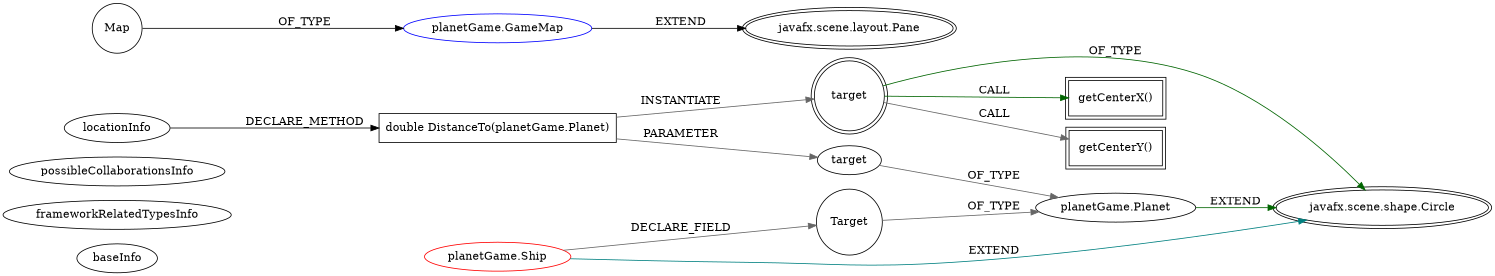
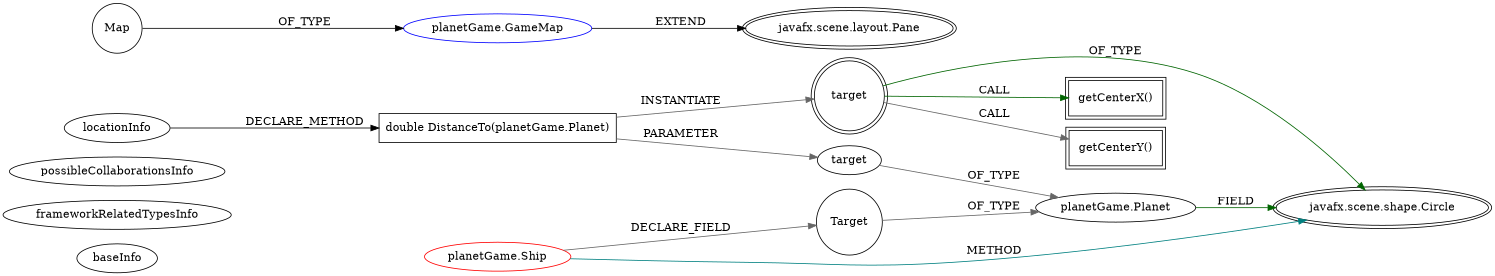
(1236, 202) -> (1236, 202)
(994, 251) -> (994, 251)
